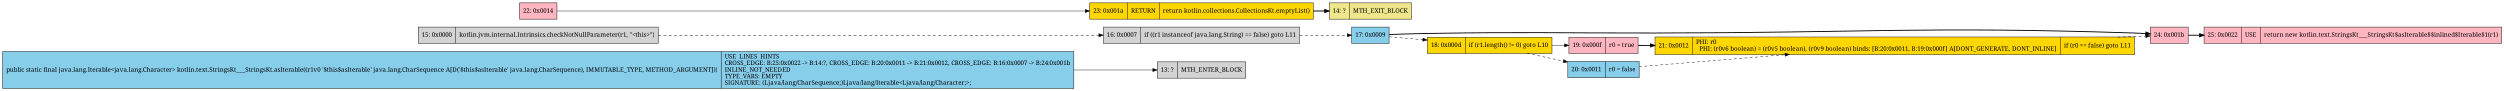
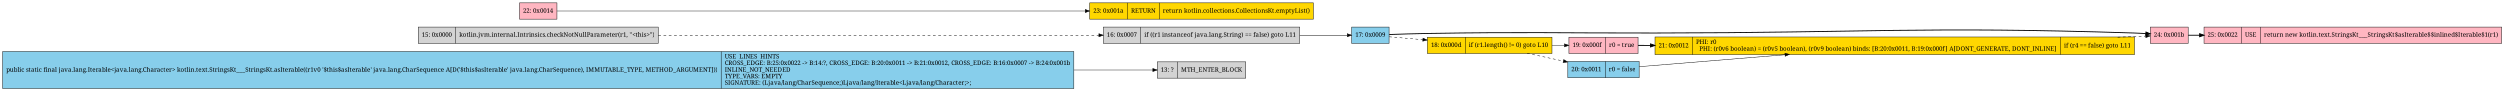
(1370, 11) -> none
(1323, 35) -> (1323, 35)
(2097, 46) -> (2097, 46)
(1712, 61) -> (1712, 61)
